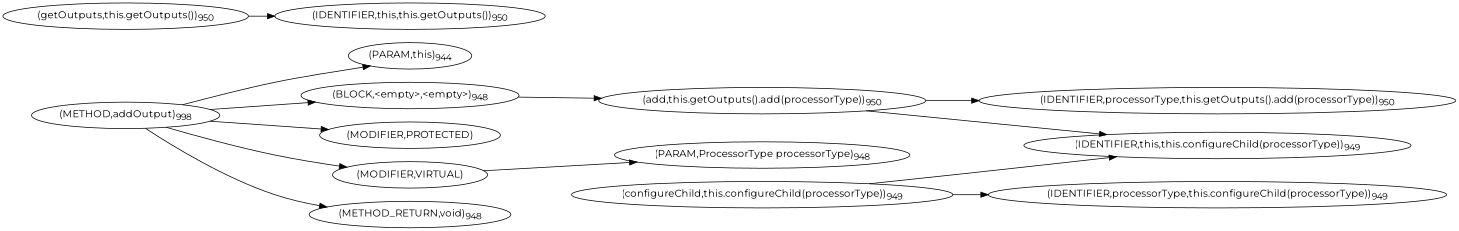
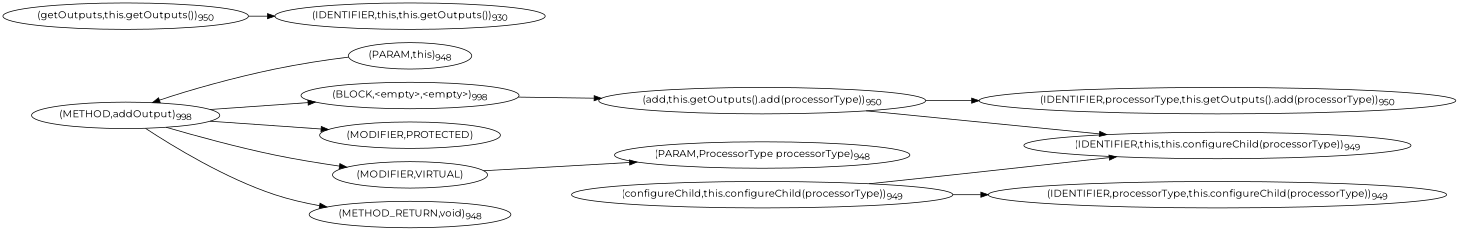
(500, 15) -> (500, 15)
(443, 55) -> (443, 55)
(272, 83) -> (253, 74)
(480, 94) -> (480, 94)
